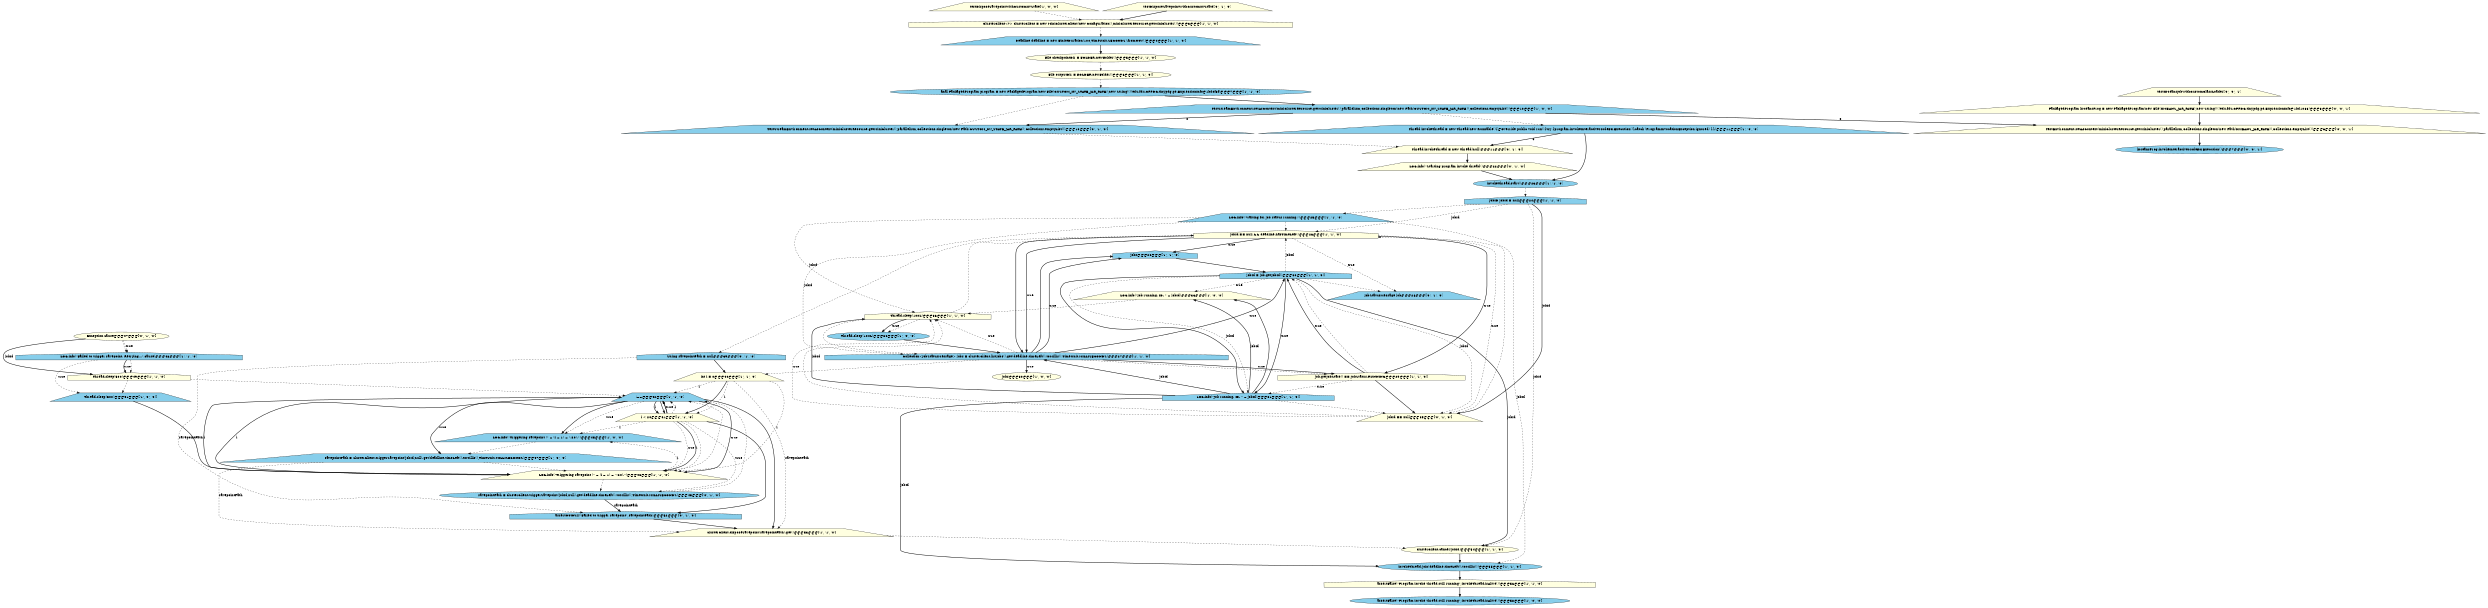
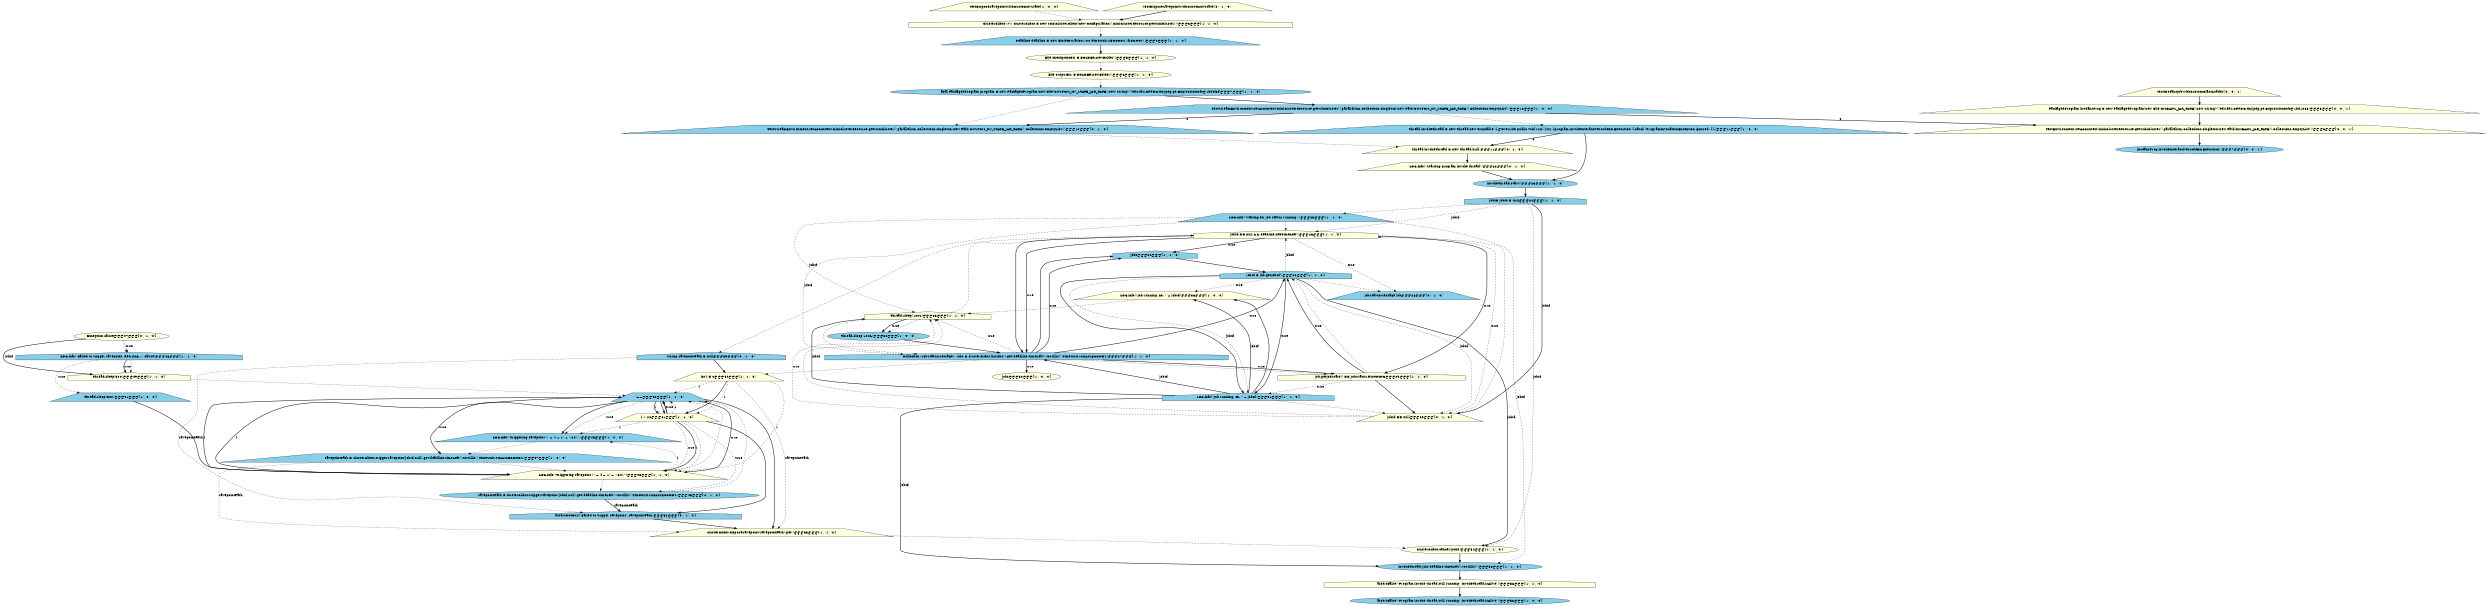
(1525, 191) -> (1525, 191)
(125, 385) -> none
